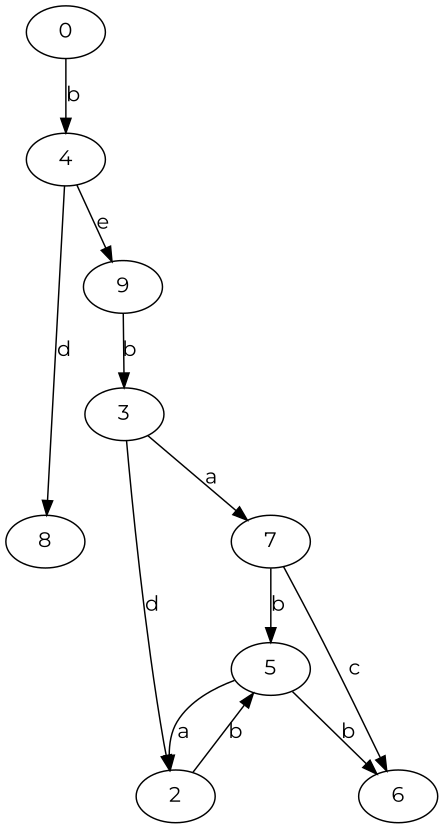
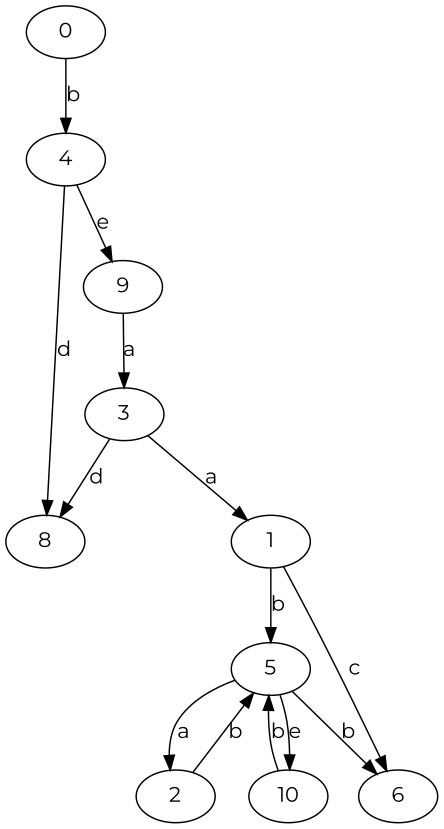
(130, 351) -> (130, 351)
(271, 542) -> (271, 542)
(143, 599) -> (89, 472)
none -> (288, 796)
